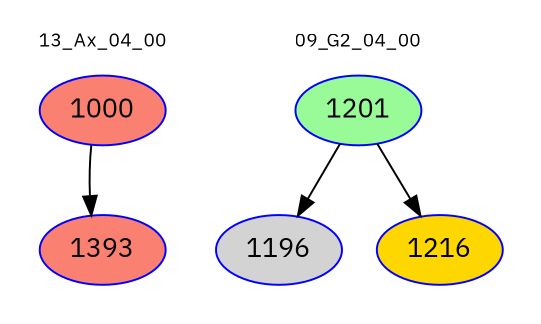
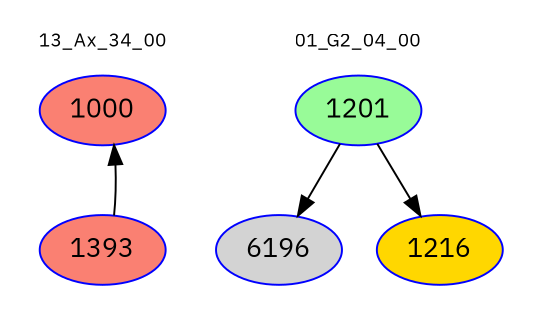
(104, 42) -> (104, 42)
(358, 42) -> (358, 42)
(90, 170) -> (116, 190)
(279, 250) -> (279, 250)
